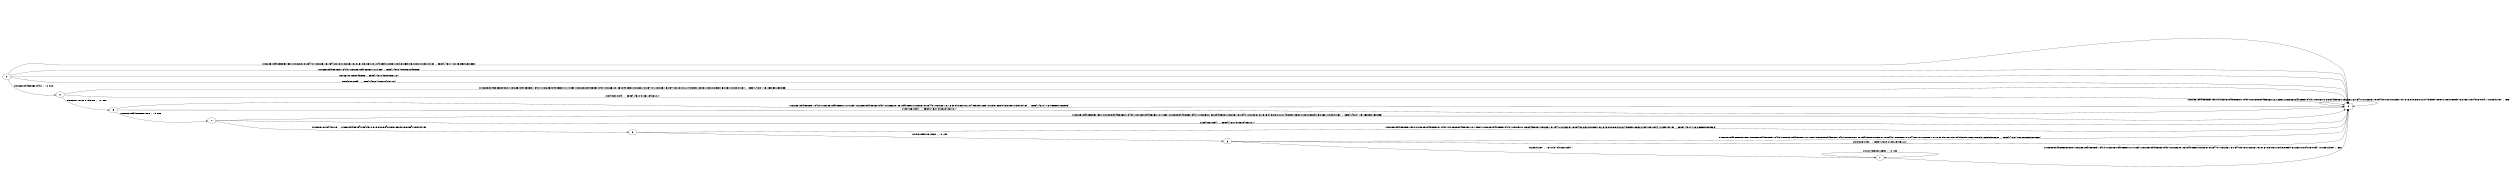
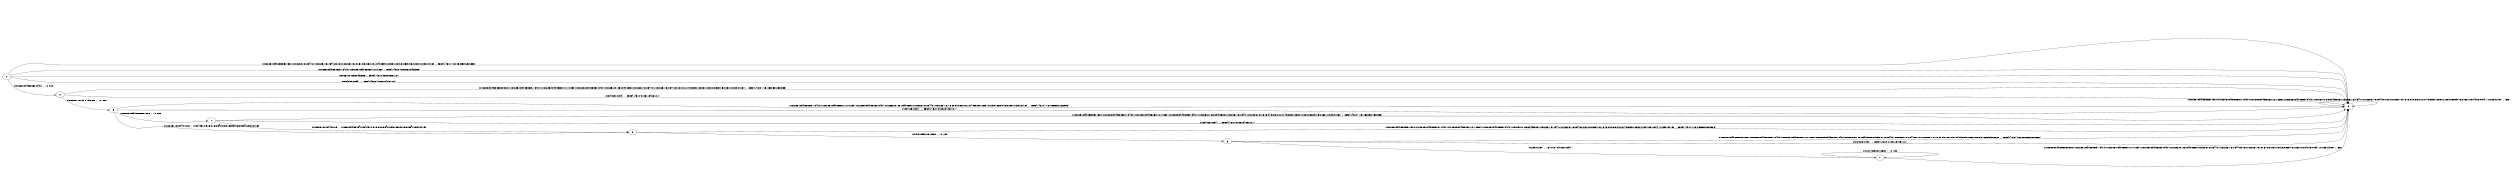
none -> (367, 133)
